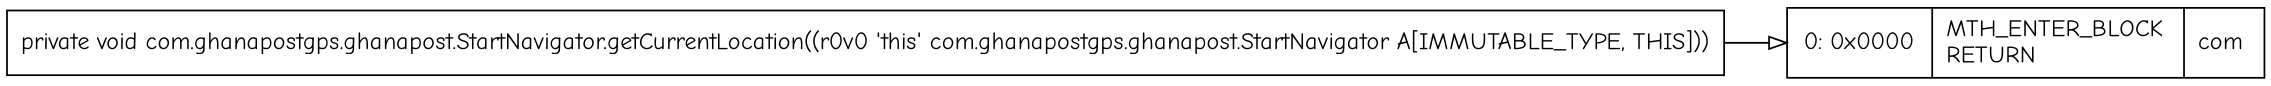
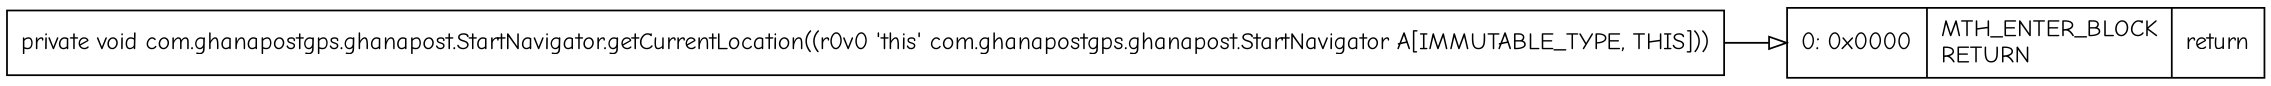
(2221, 42) -> (2218, 42)
